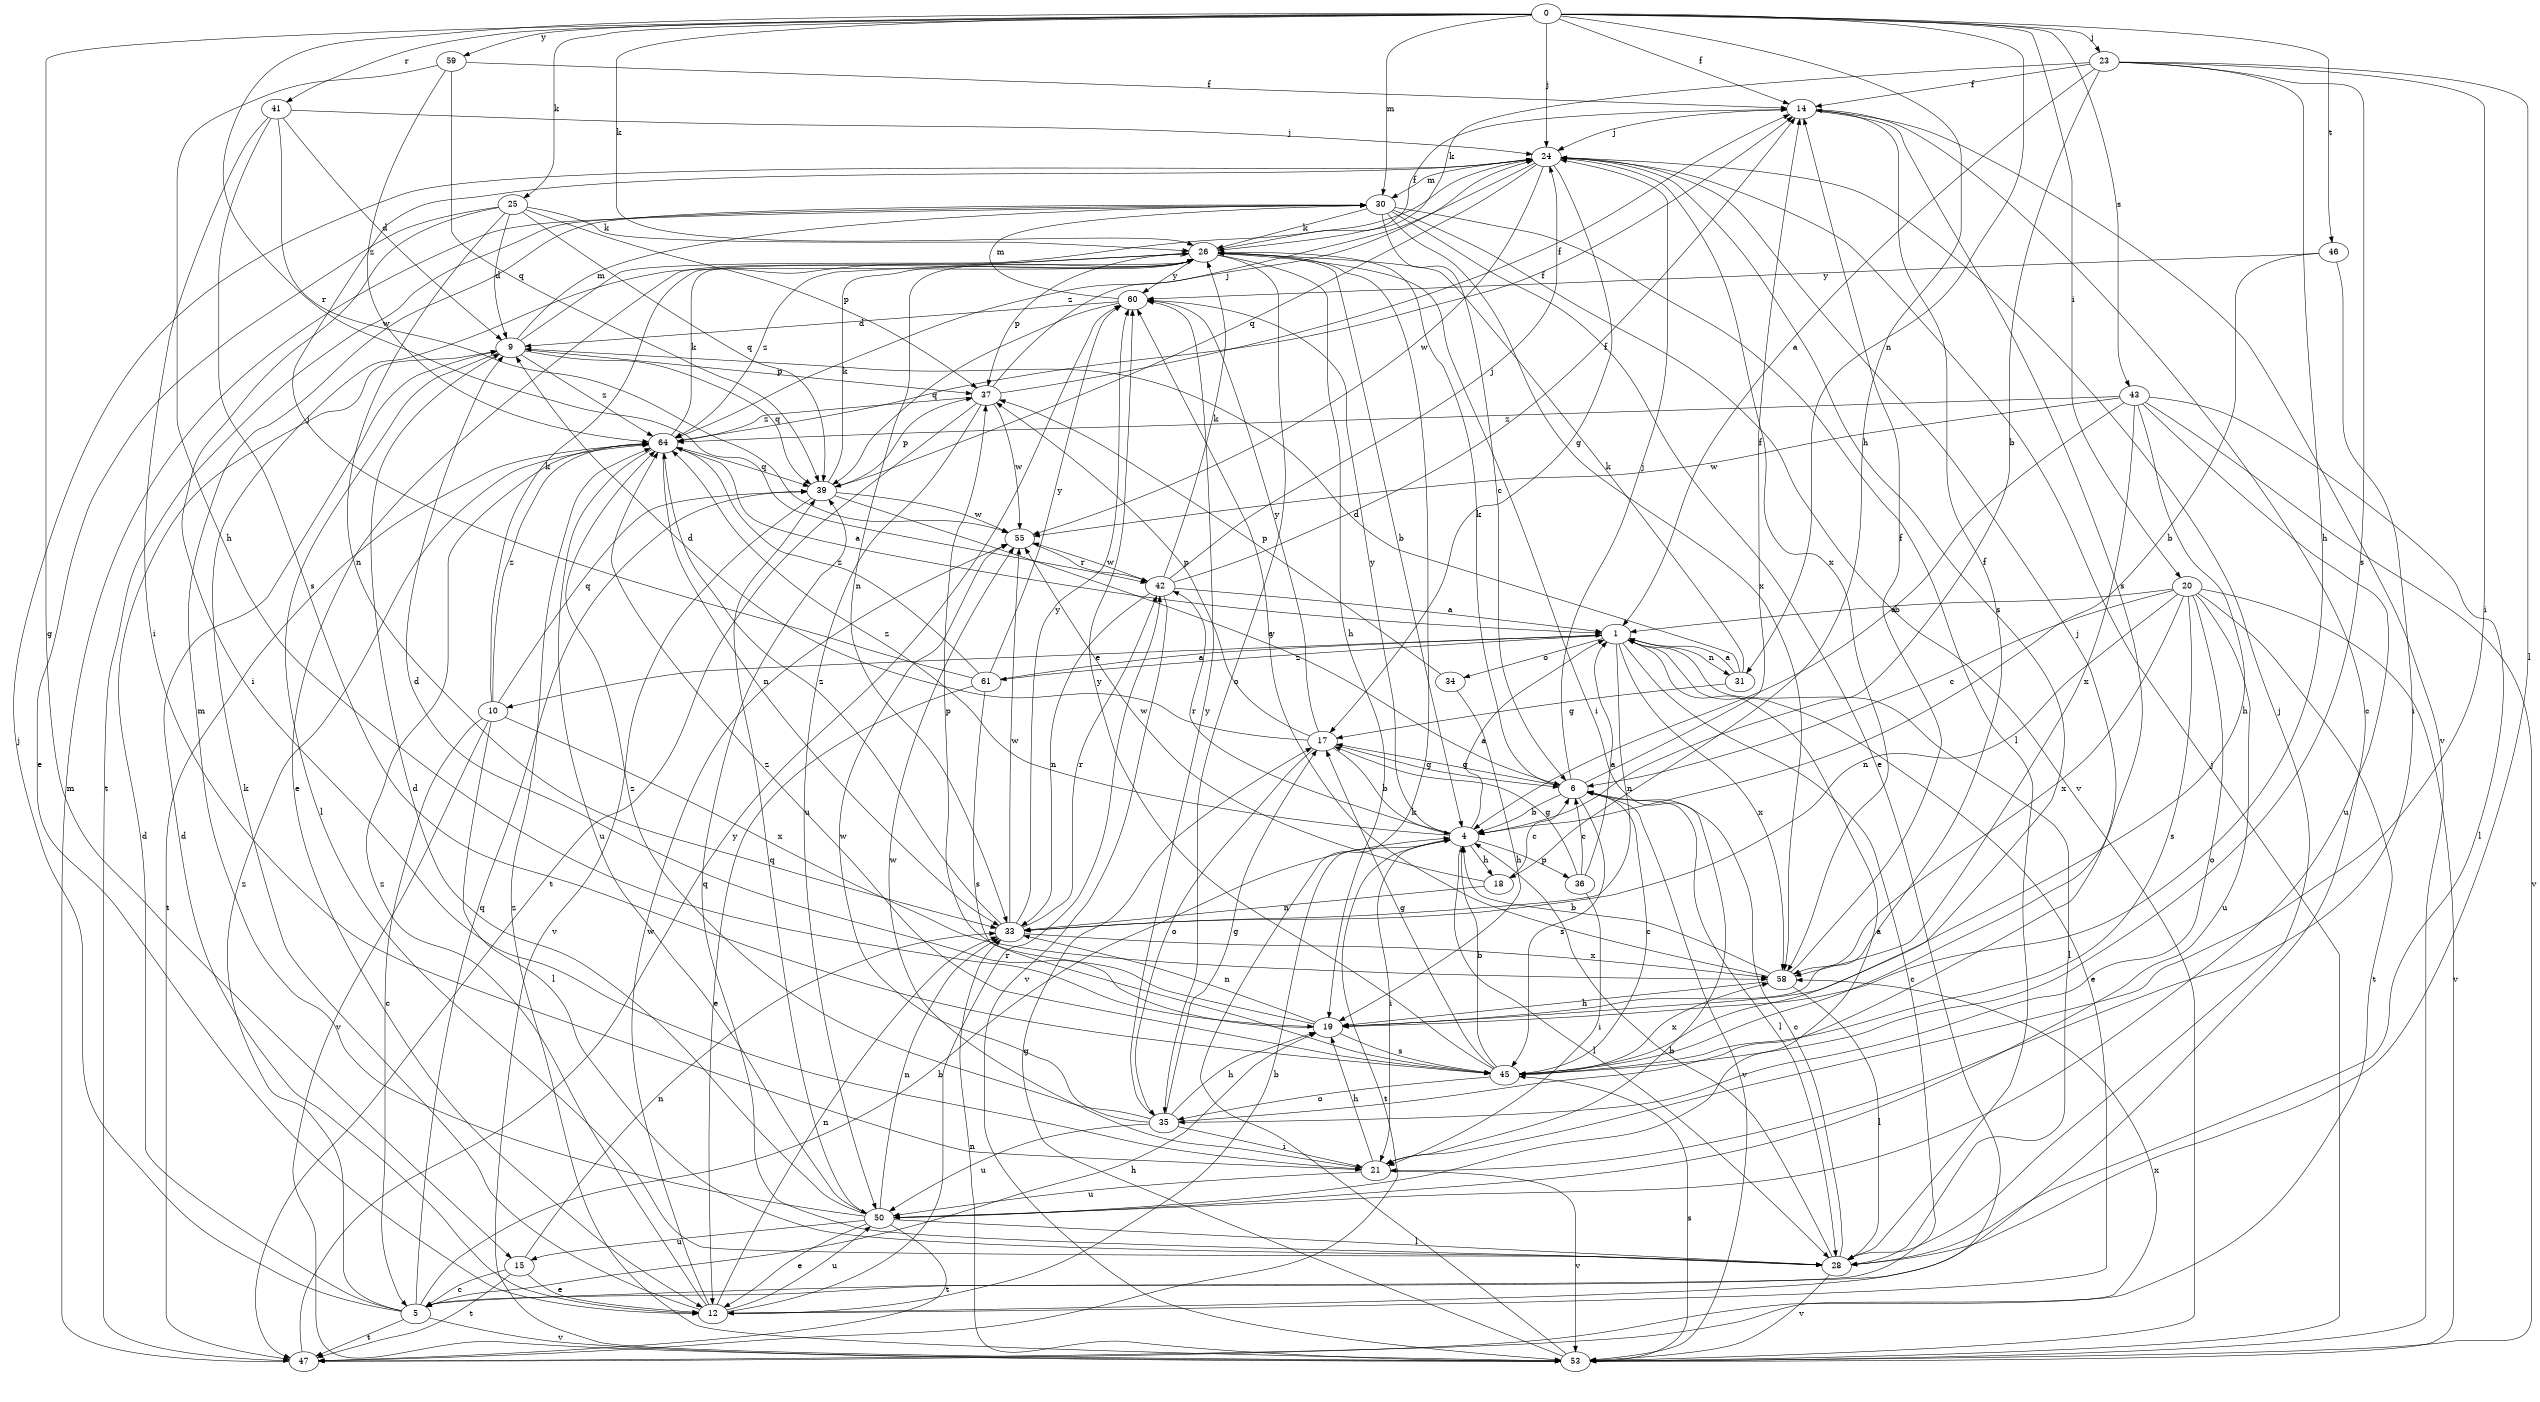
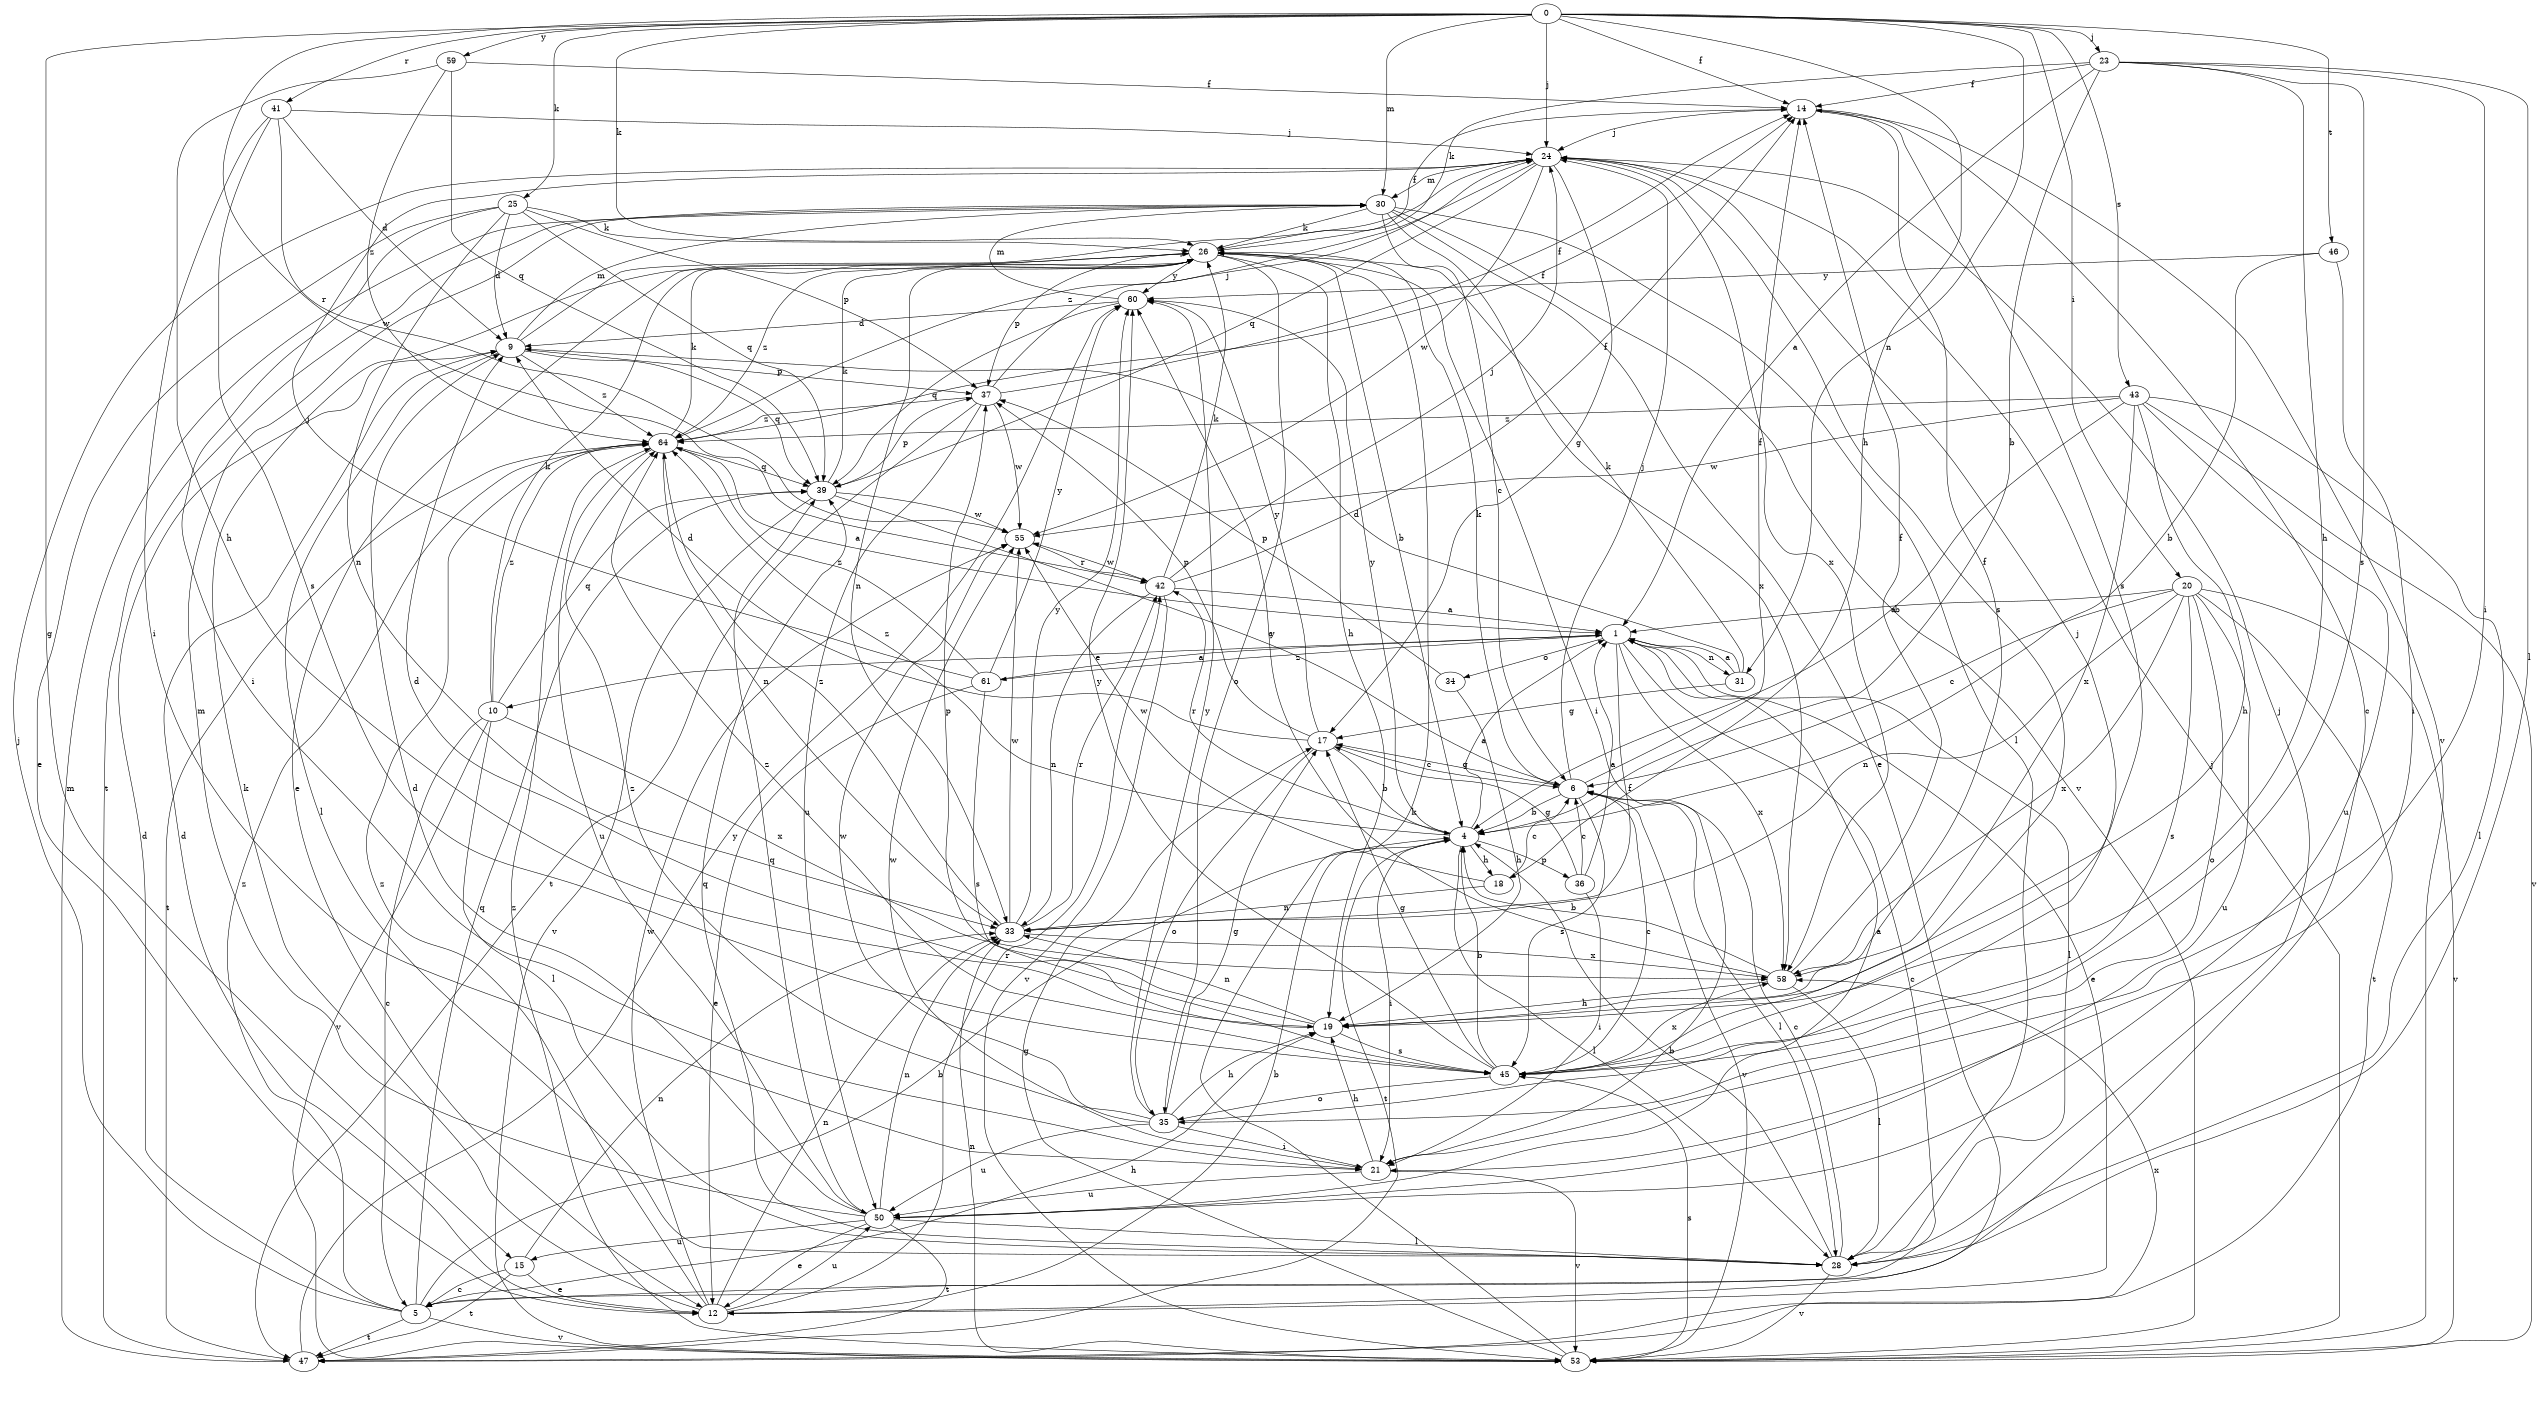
(1429, 765) -> (1429, 765)
(1630, 789) -> (1630, 789)
